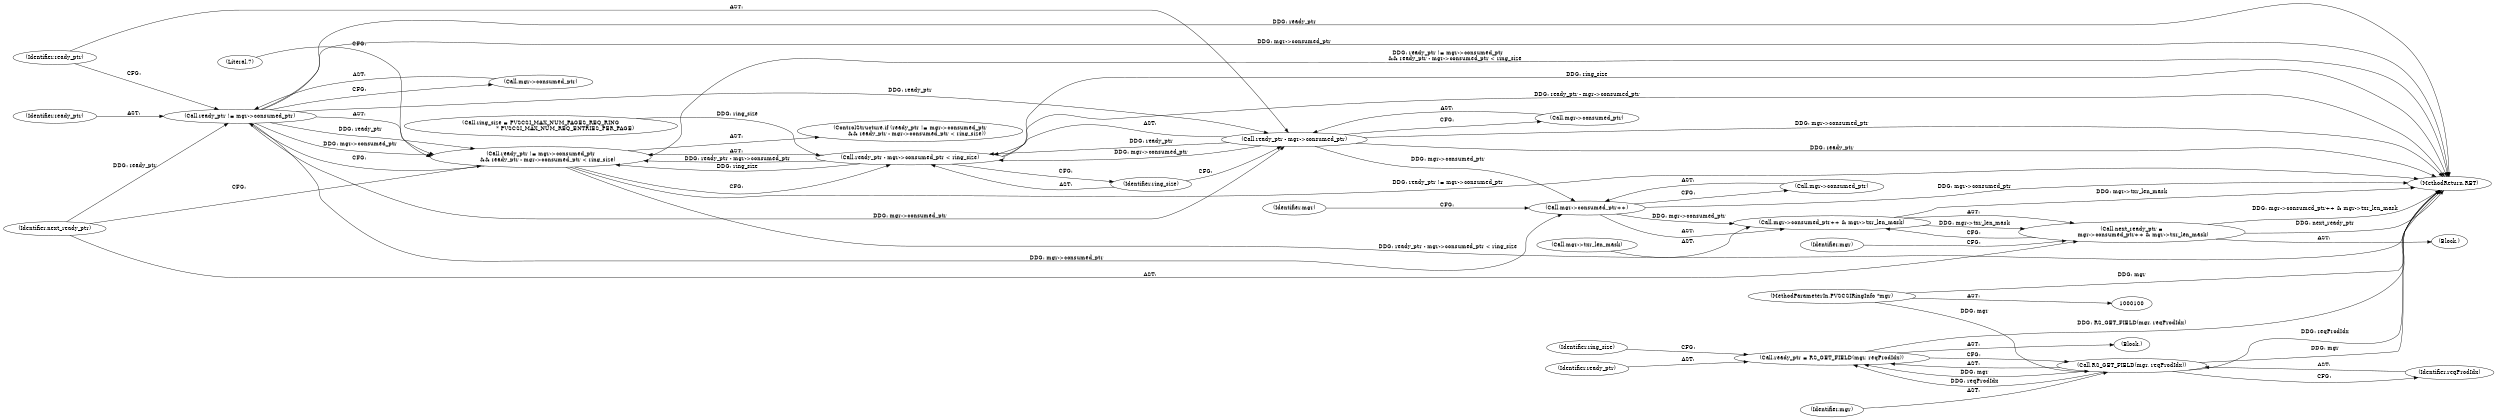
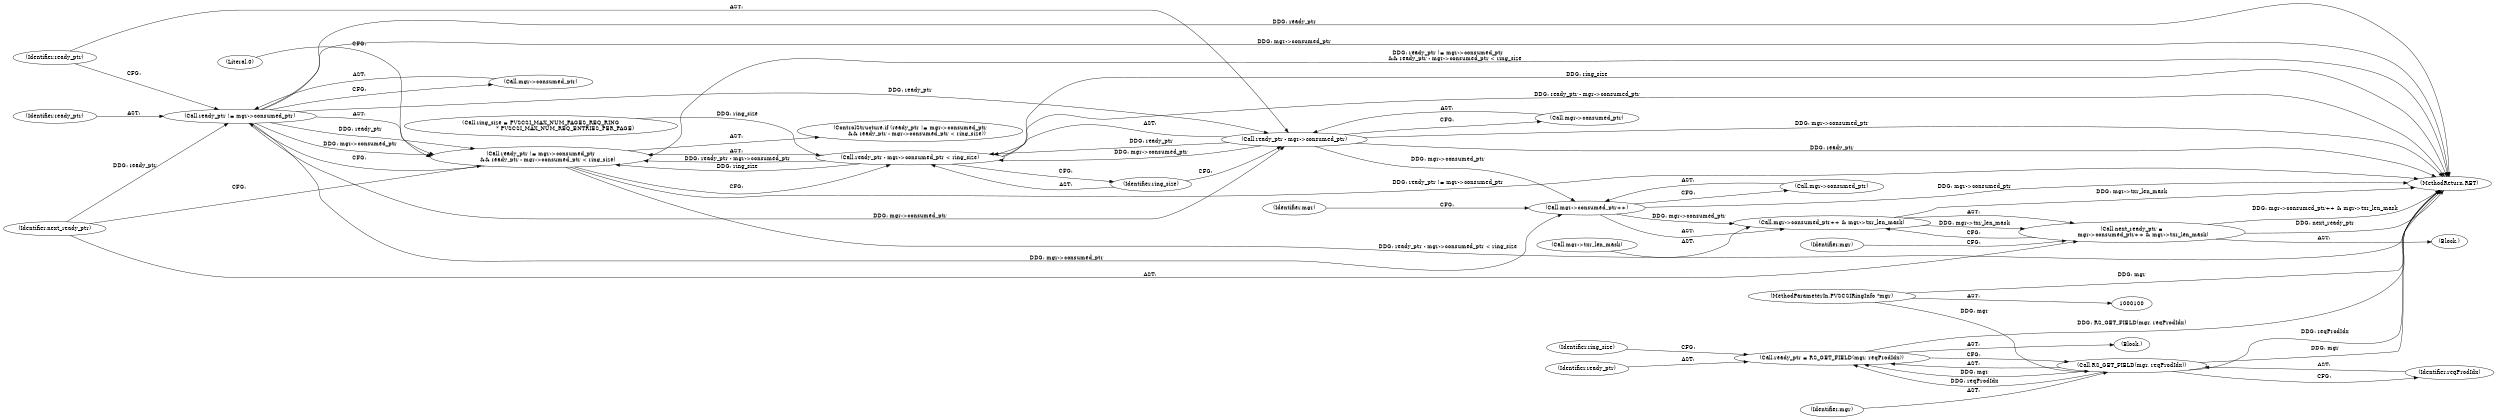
(240, 62) -> (240, 62)
